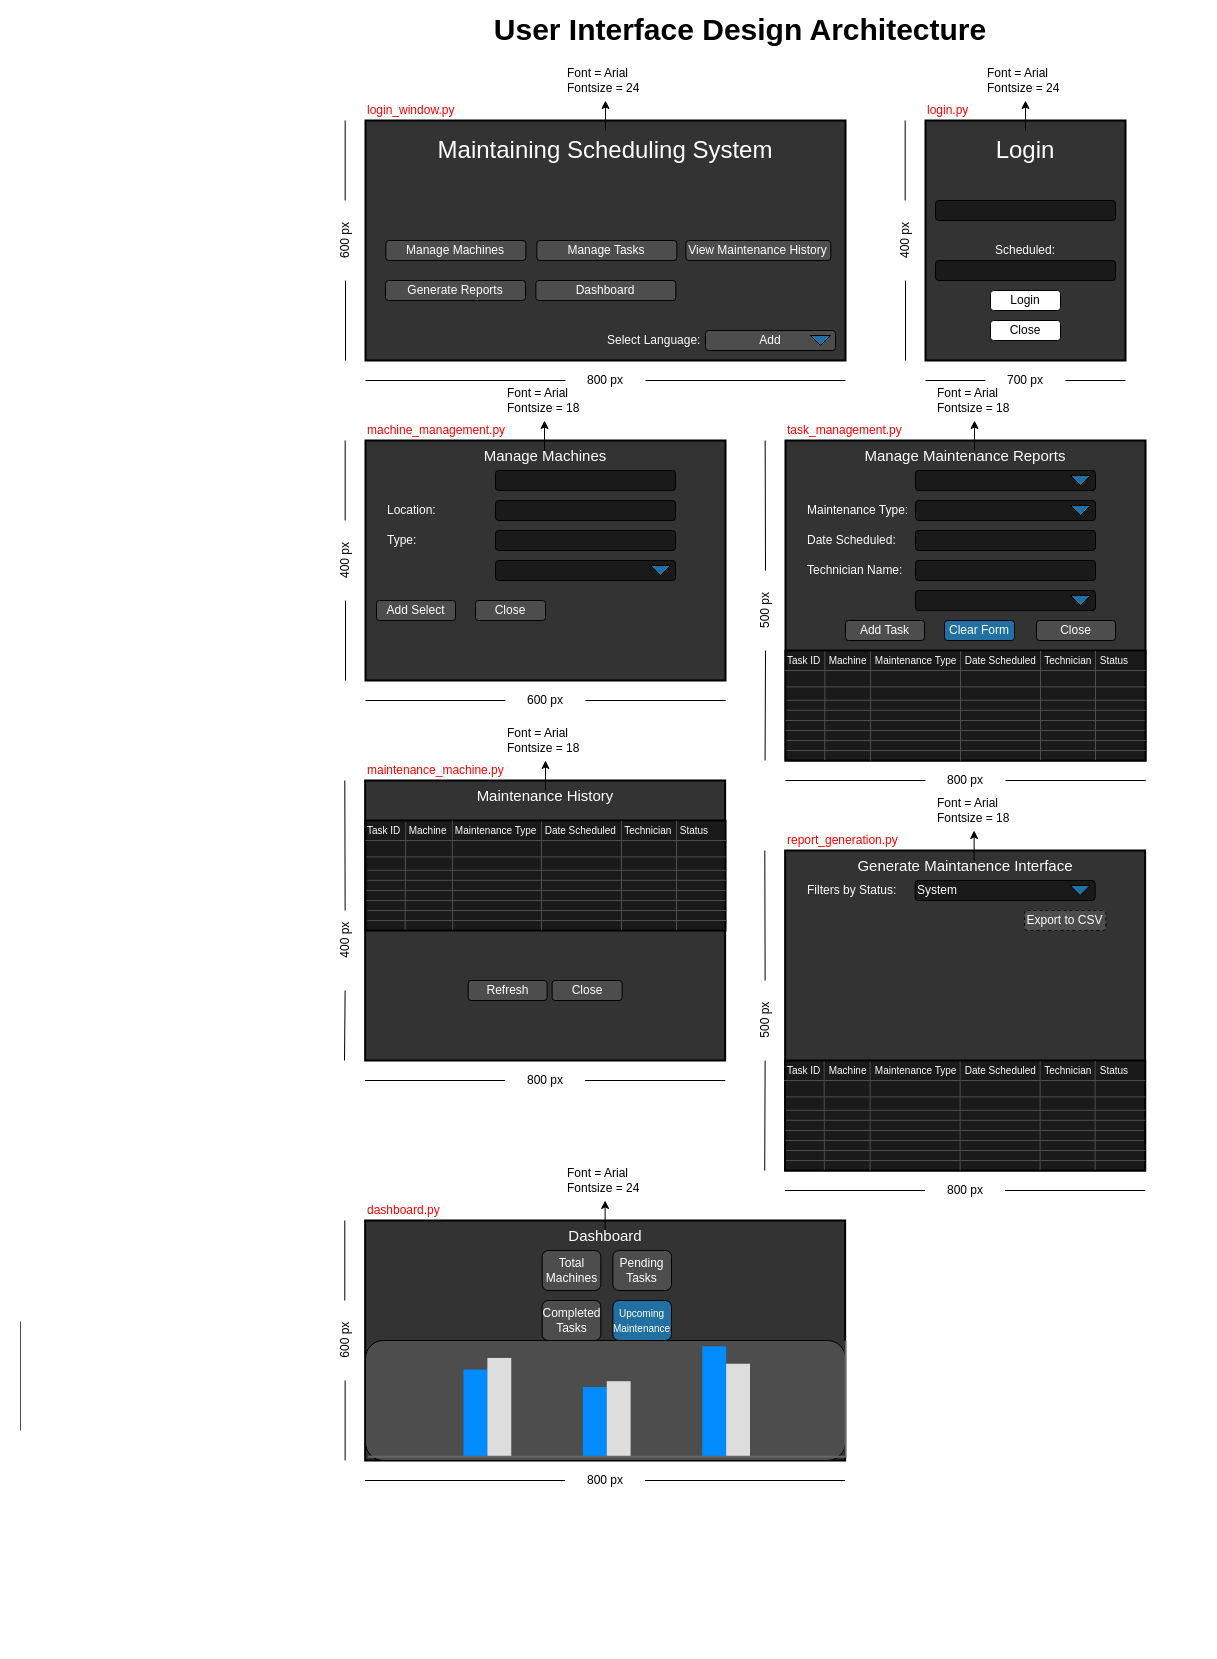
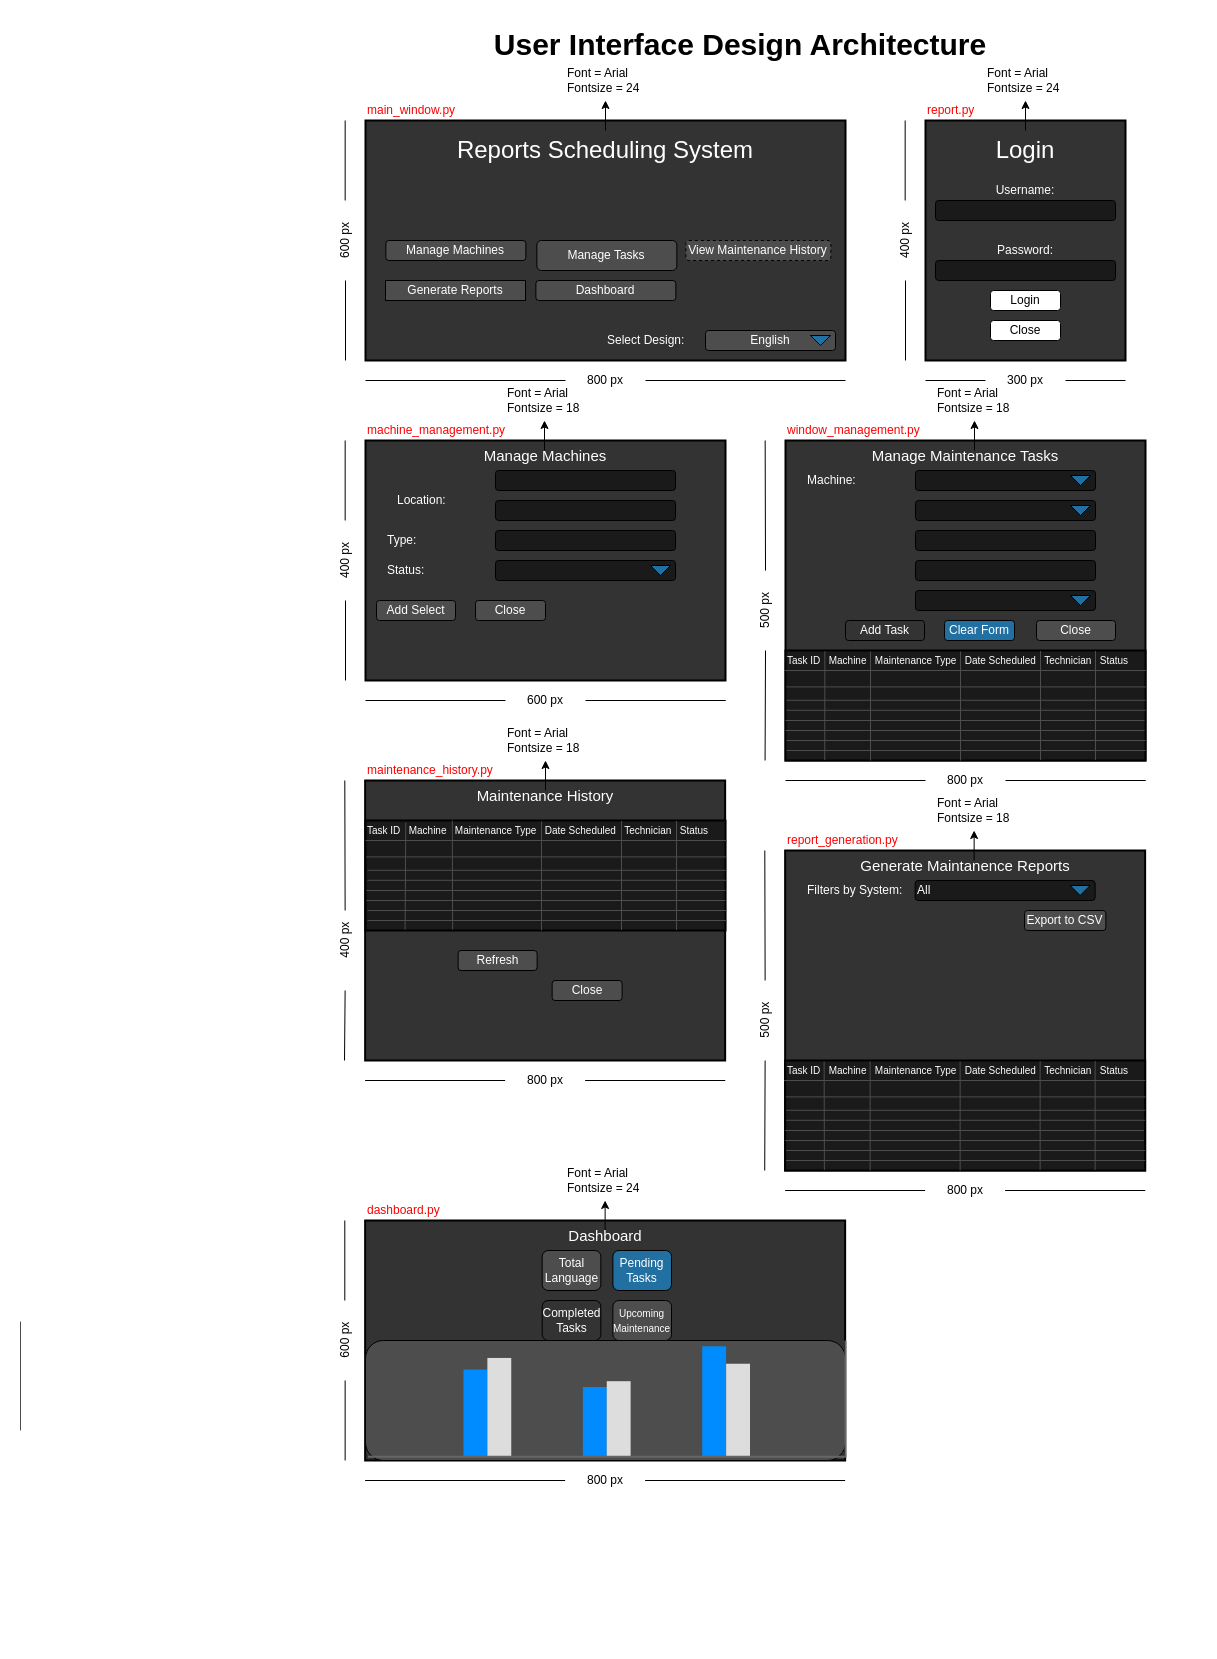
(741, 26) -> (741, 41)
(407, 111) -> (407, 111)
(950, 111) -> (956, 111)
(606, 151) -> (606, 151)
none -> (1026, 191)
(607, 251) -> (607, 256)
(758, 251) -> (758, 251)
(1026, 251) -> (1026, 251)
(456, 291) -> (456, 291)
(657, 341) -> (648, 341)
(771, 341) -> (771, 341)
(1026, 381) -> (1026, 381)
(846, 431) -> (852, 431)
(966, 456) -> (966, 456)
none -> (851, 481)
(431, 511) -> (441, 501)
(861, 511) -> none
(856, 541) -> none
none -> (431, 571)
(856, 571) -> none
(885, 631) -> (885, 631)
(437, 771) -> (437, 771)
(966, 866) -> (966, 866)
(857, 891) -> (857, 891)
(938, 891) -> (924, 891)
(1065, 921) -> (1065, 921)
(508, 991) -> (498, 961)
(572, 1271) -> (572, 1271)
(642, 1271) -> (642, 1271)
(572, 1321) -> (572, 1321)
(642, 1321) -> (642, 1321)
